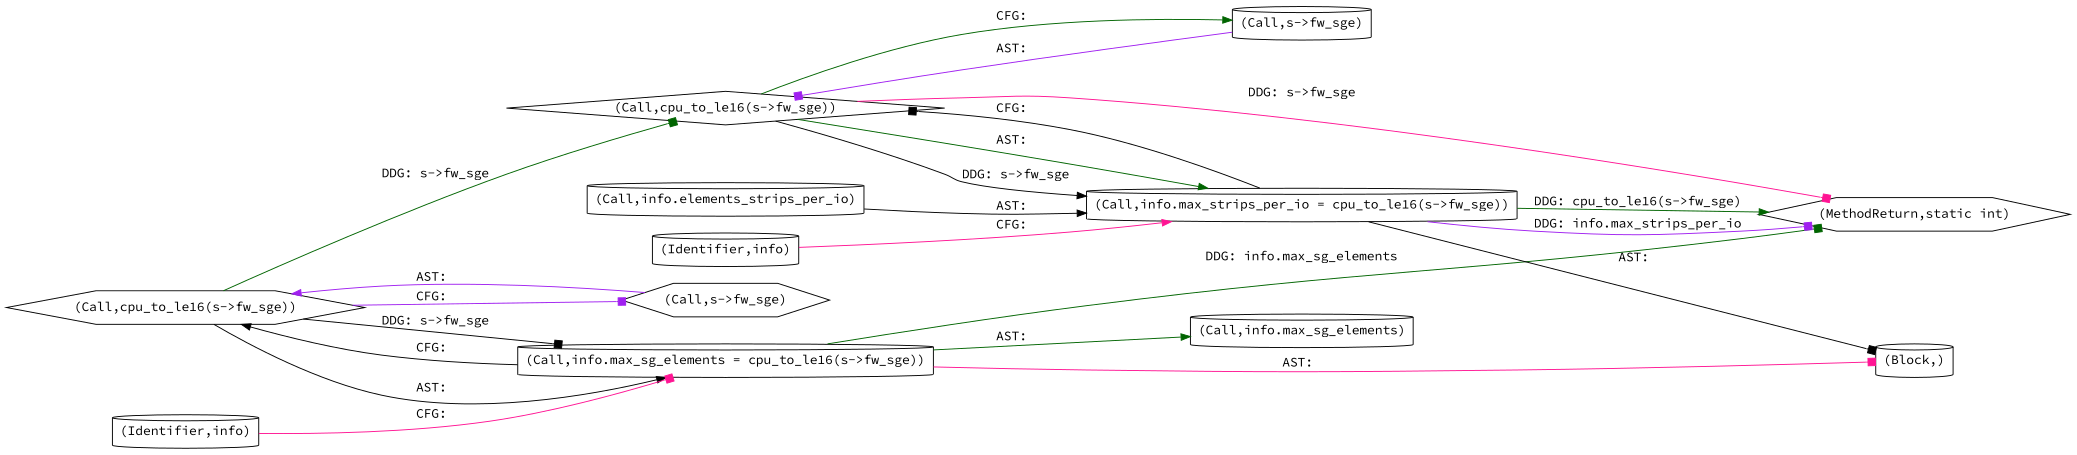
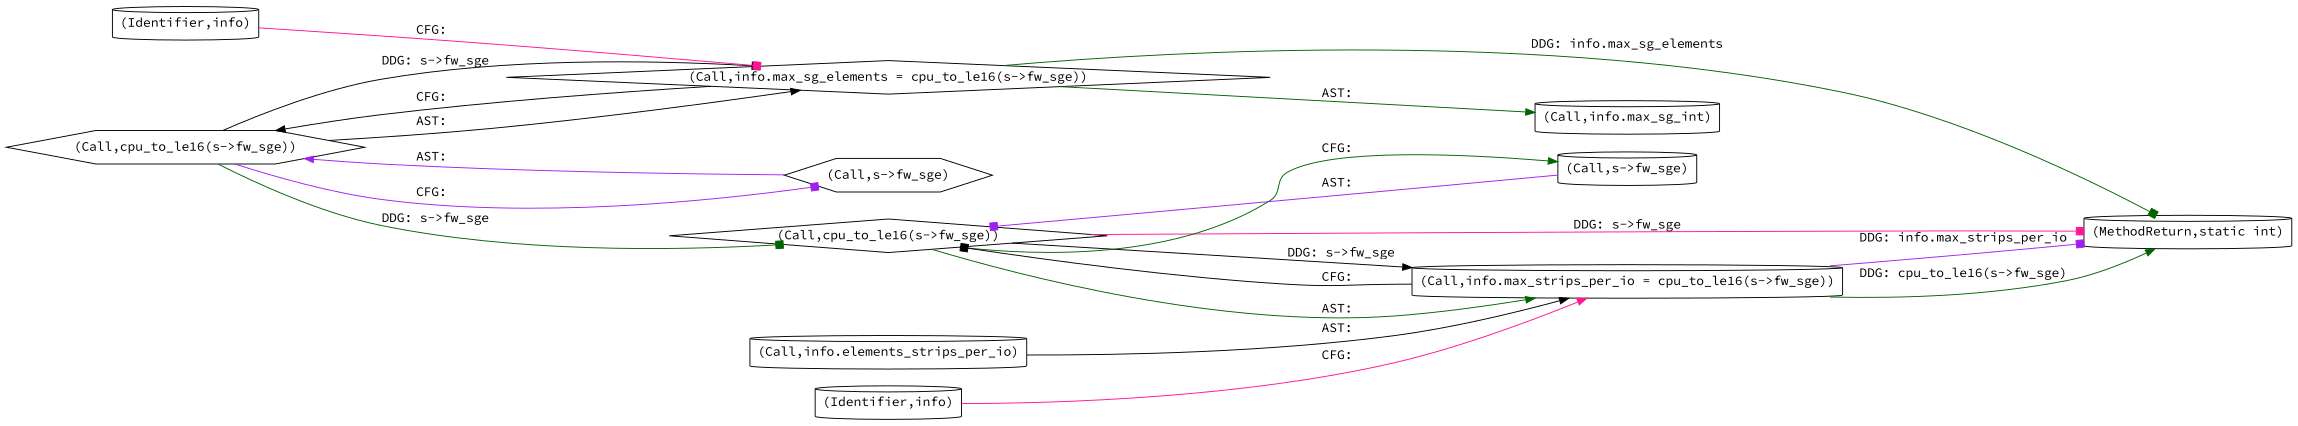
(1914, 214) -> (2188, 232)
(1302, 331) -> (1627, 117)
(726, 361) -> (888, 77)
(1914, 361) -> none
